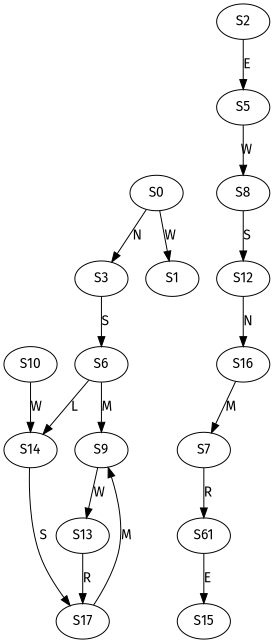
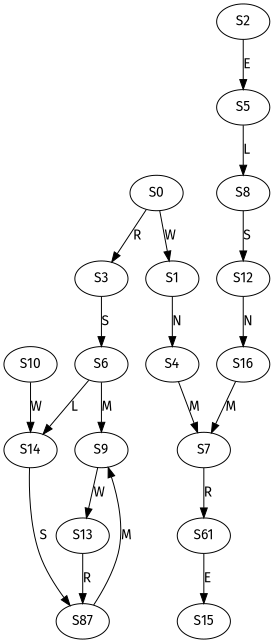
(247, 150) -> (247, 150)
(137, 236) -> (137, 236)
none -> (172, 364)
(83, 621) -> (83, 621)
